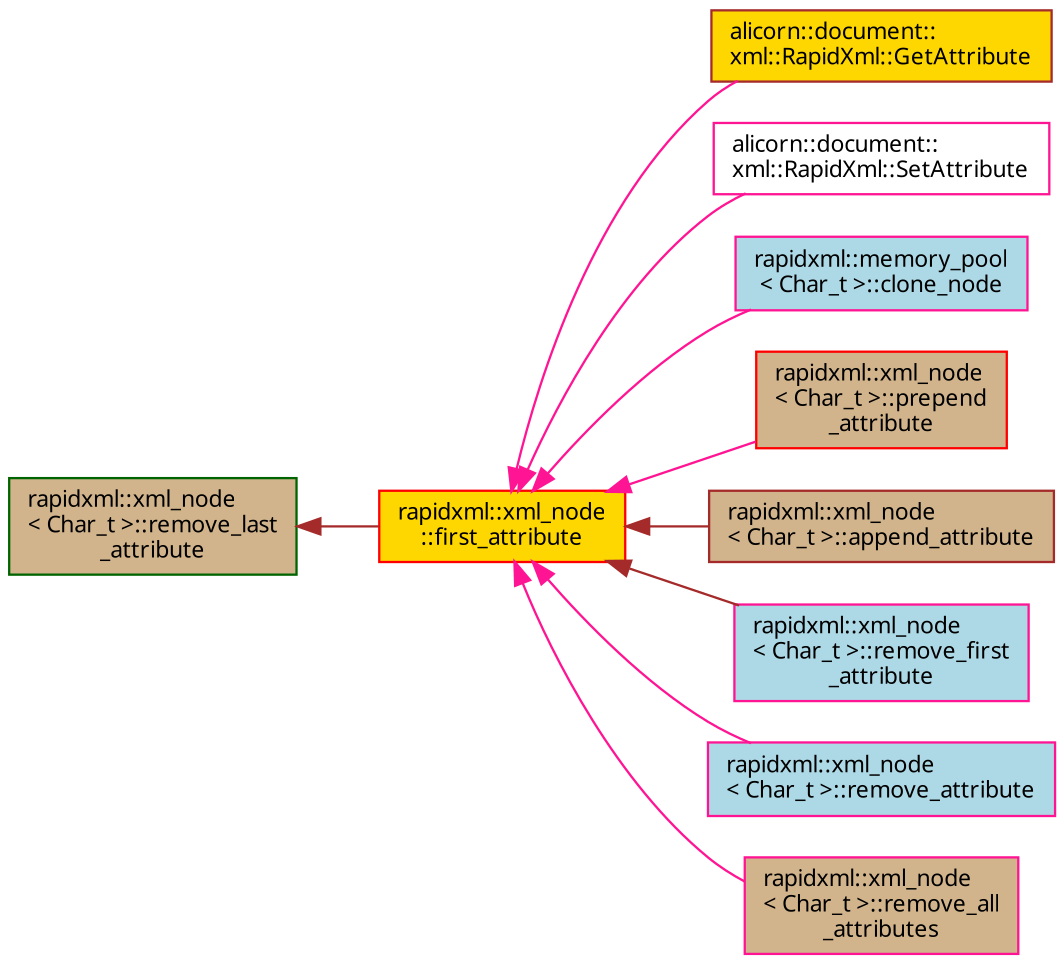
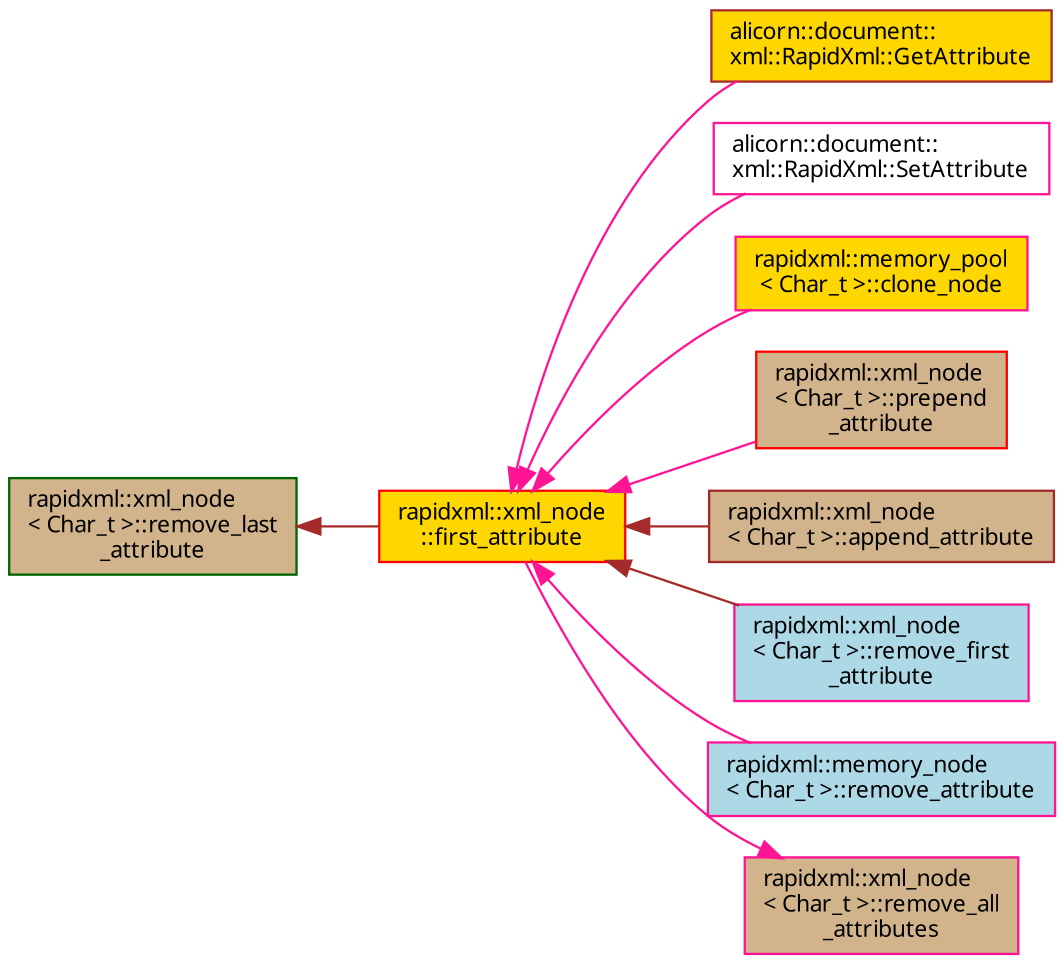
(882, 274) -> (882, 274)
(612, 750) -> (622, 723)
(882, 779) -> (882, 779)
